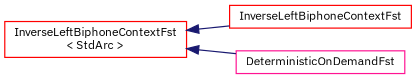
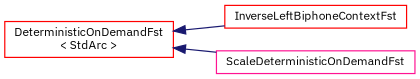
(96, 39) -> (89, 39)
(320, 62) -> (316, 62)
